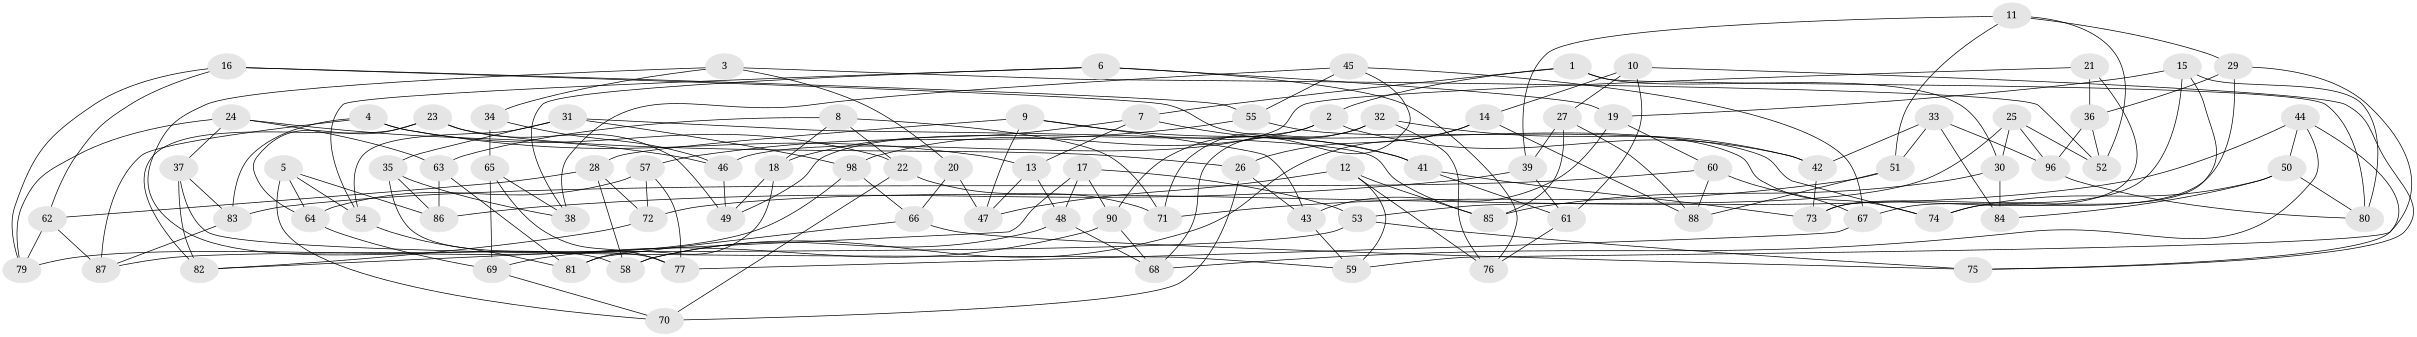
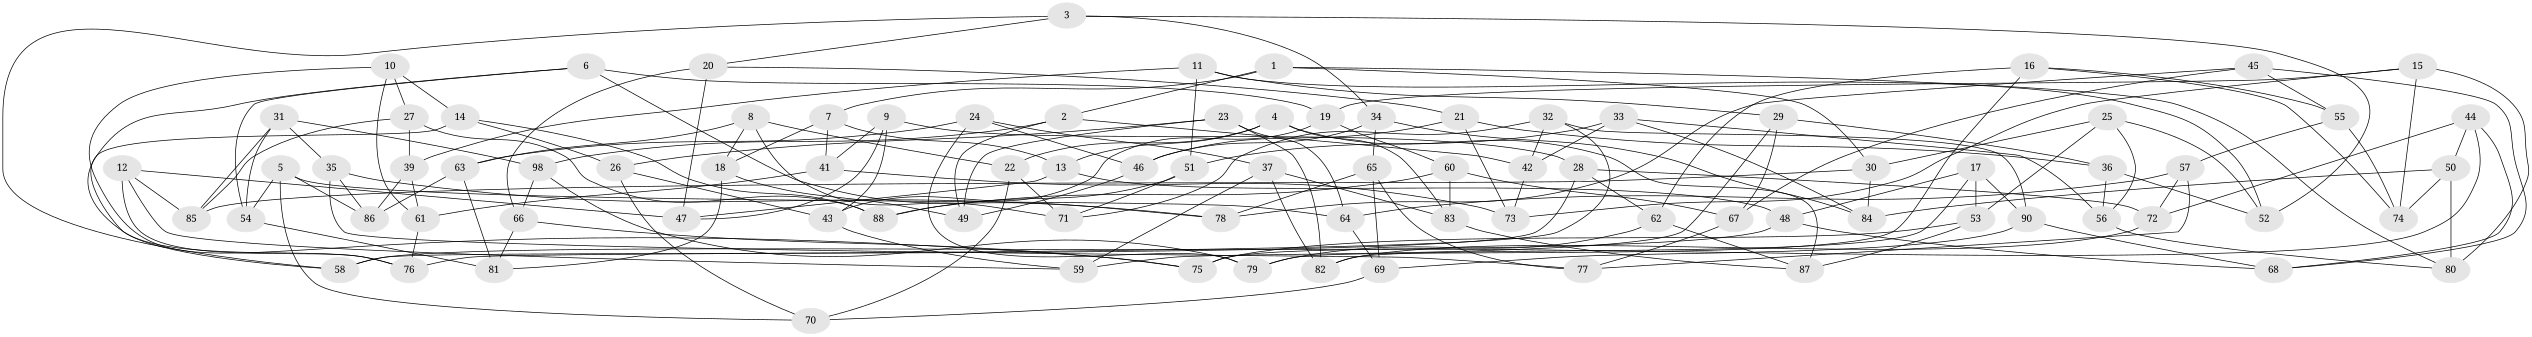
none -> (1104, 78)
none -> (1626, 150)
(2051, 168) -> (2102, 219)
(571, 219) -> (1221, 219)
